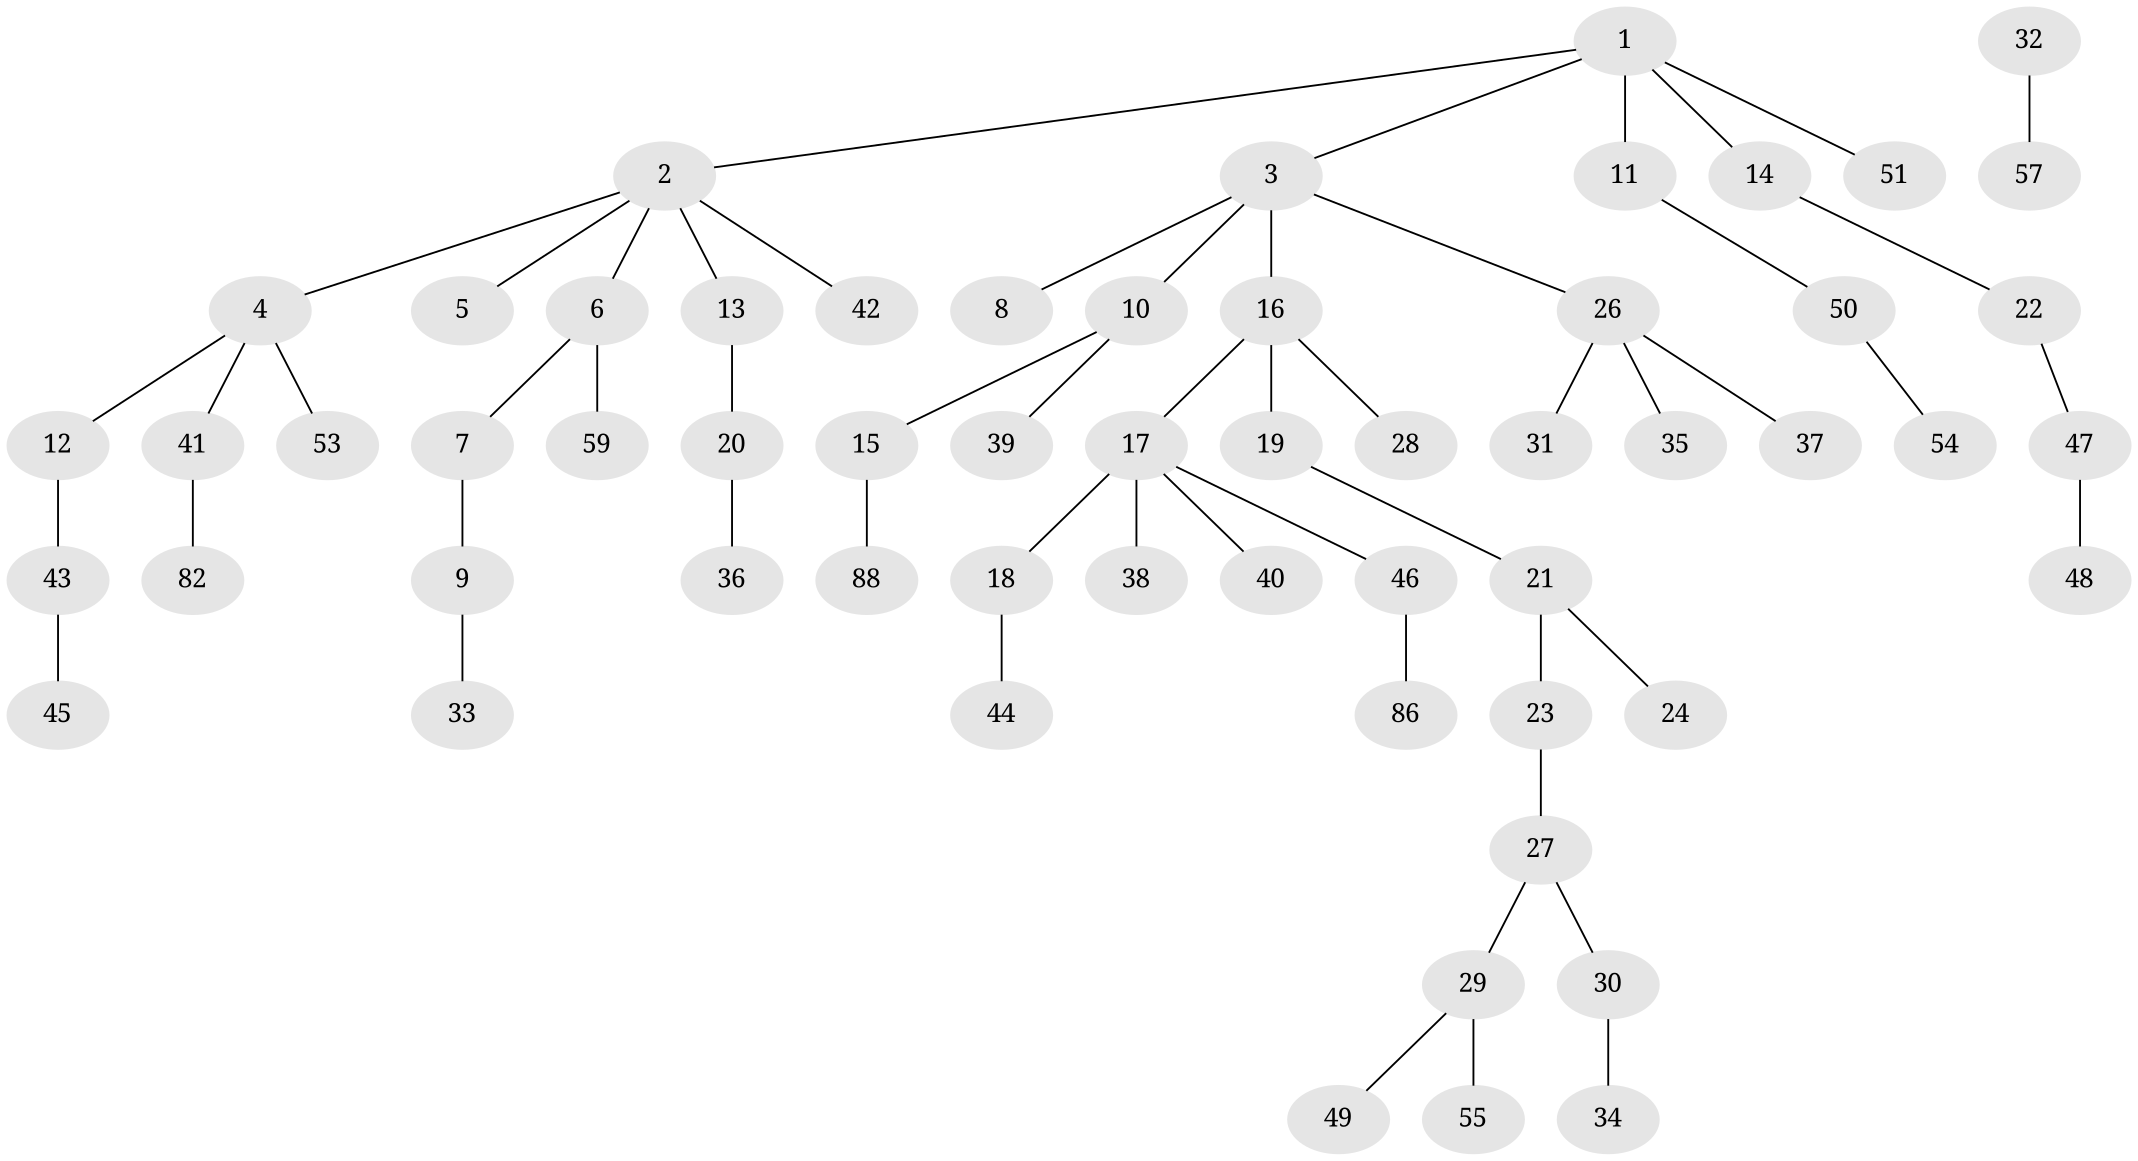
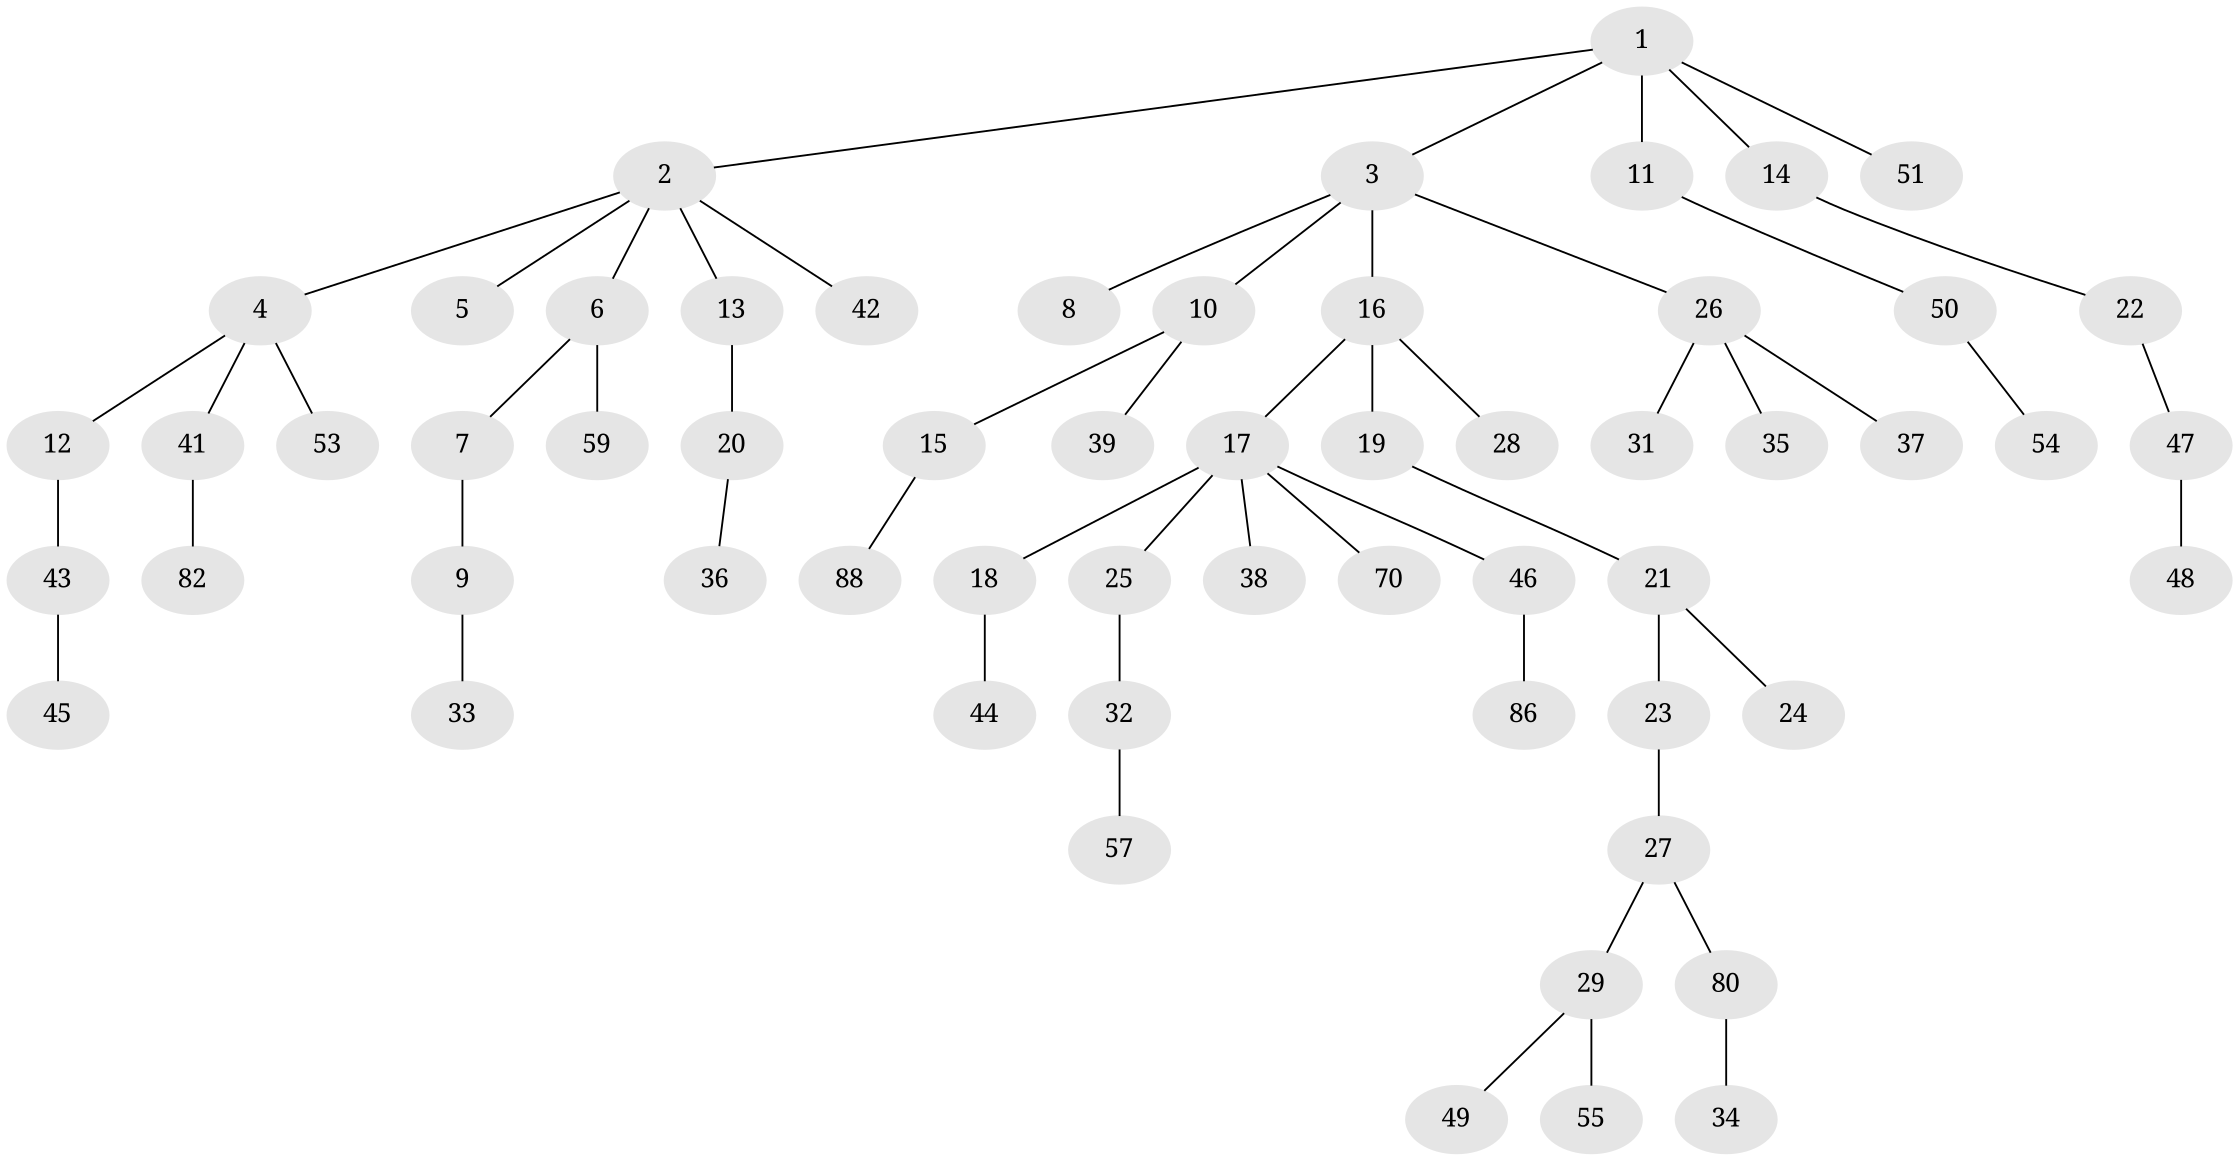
none -> (1120, 580)
(1271, 580) -> (1389, 580)
(1608, 985) -> (1726, 985)
